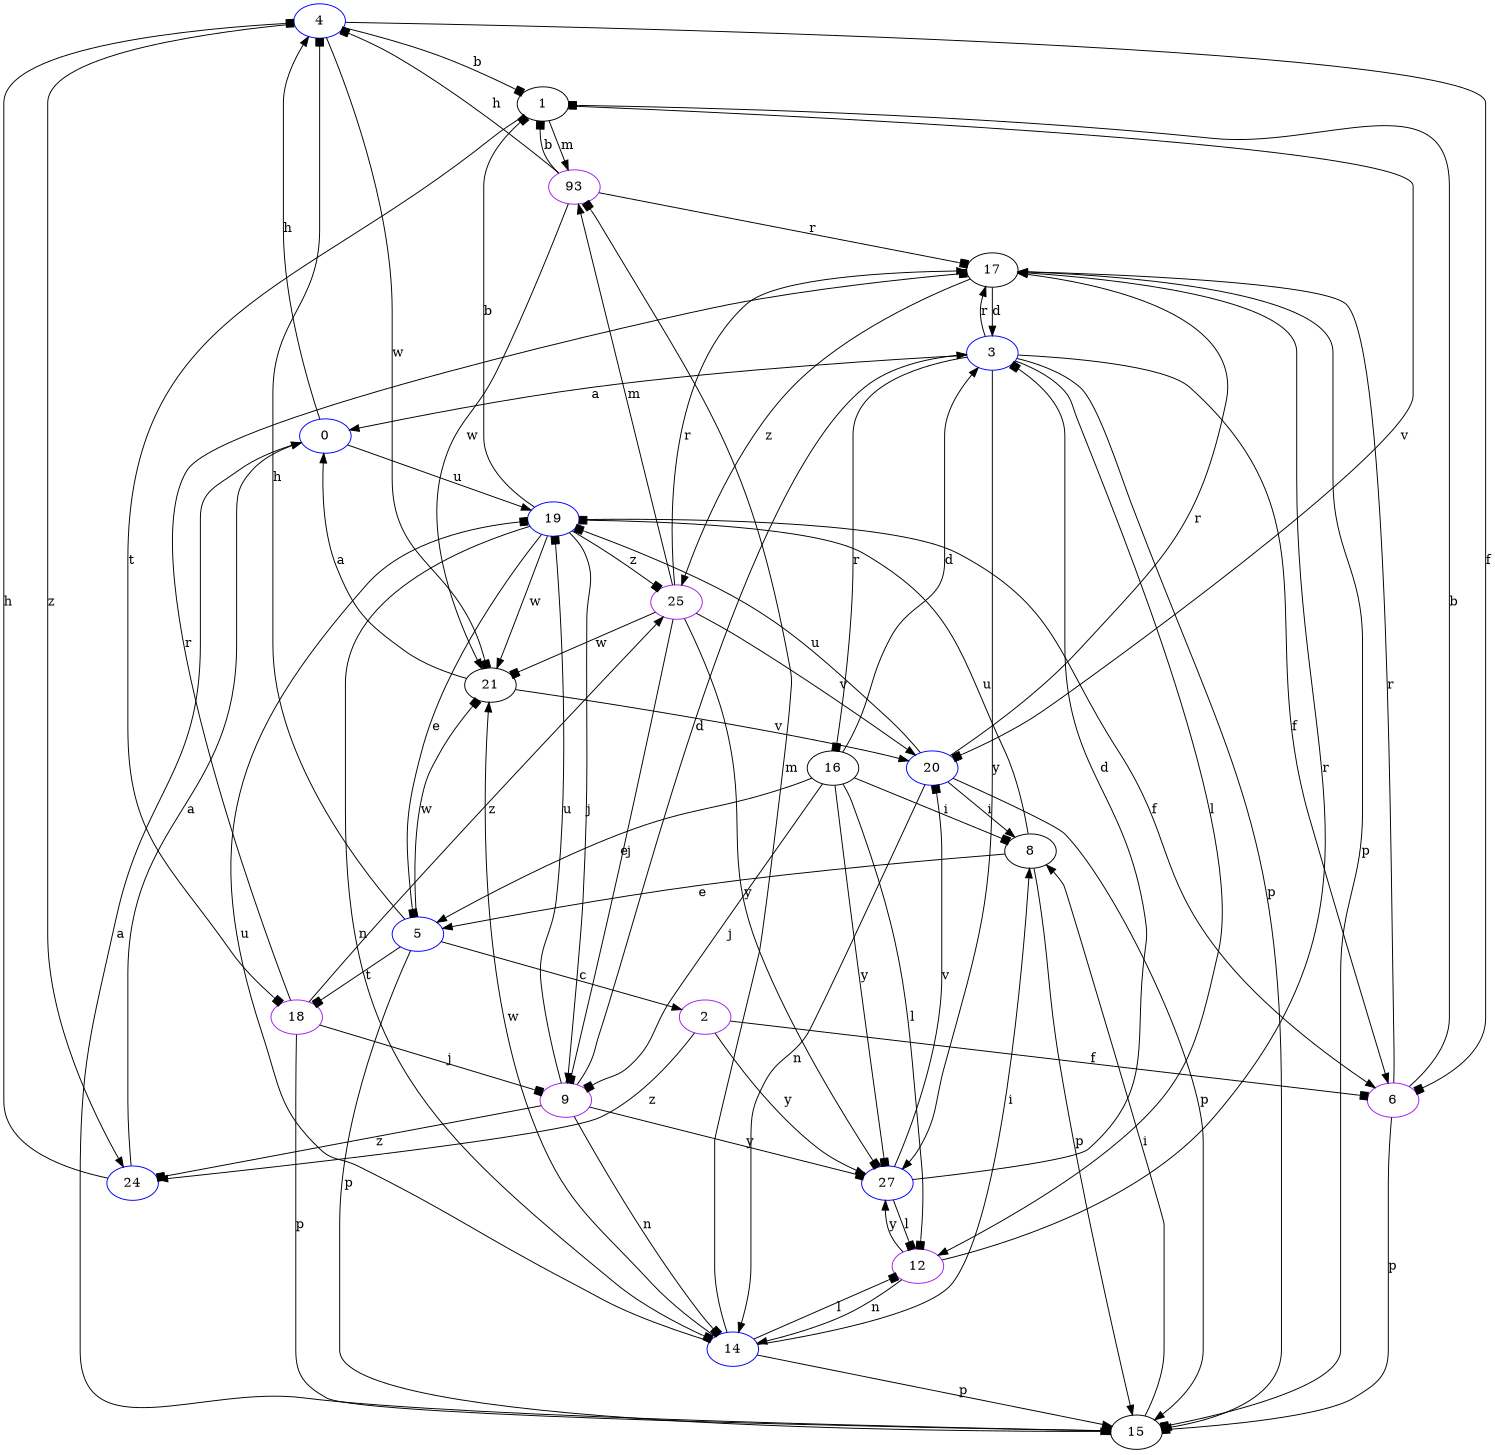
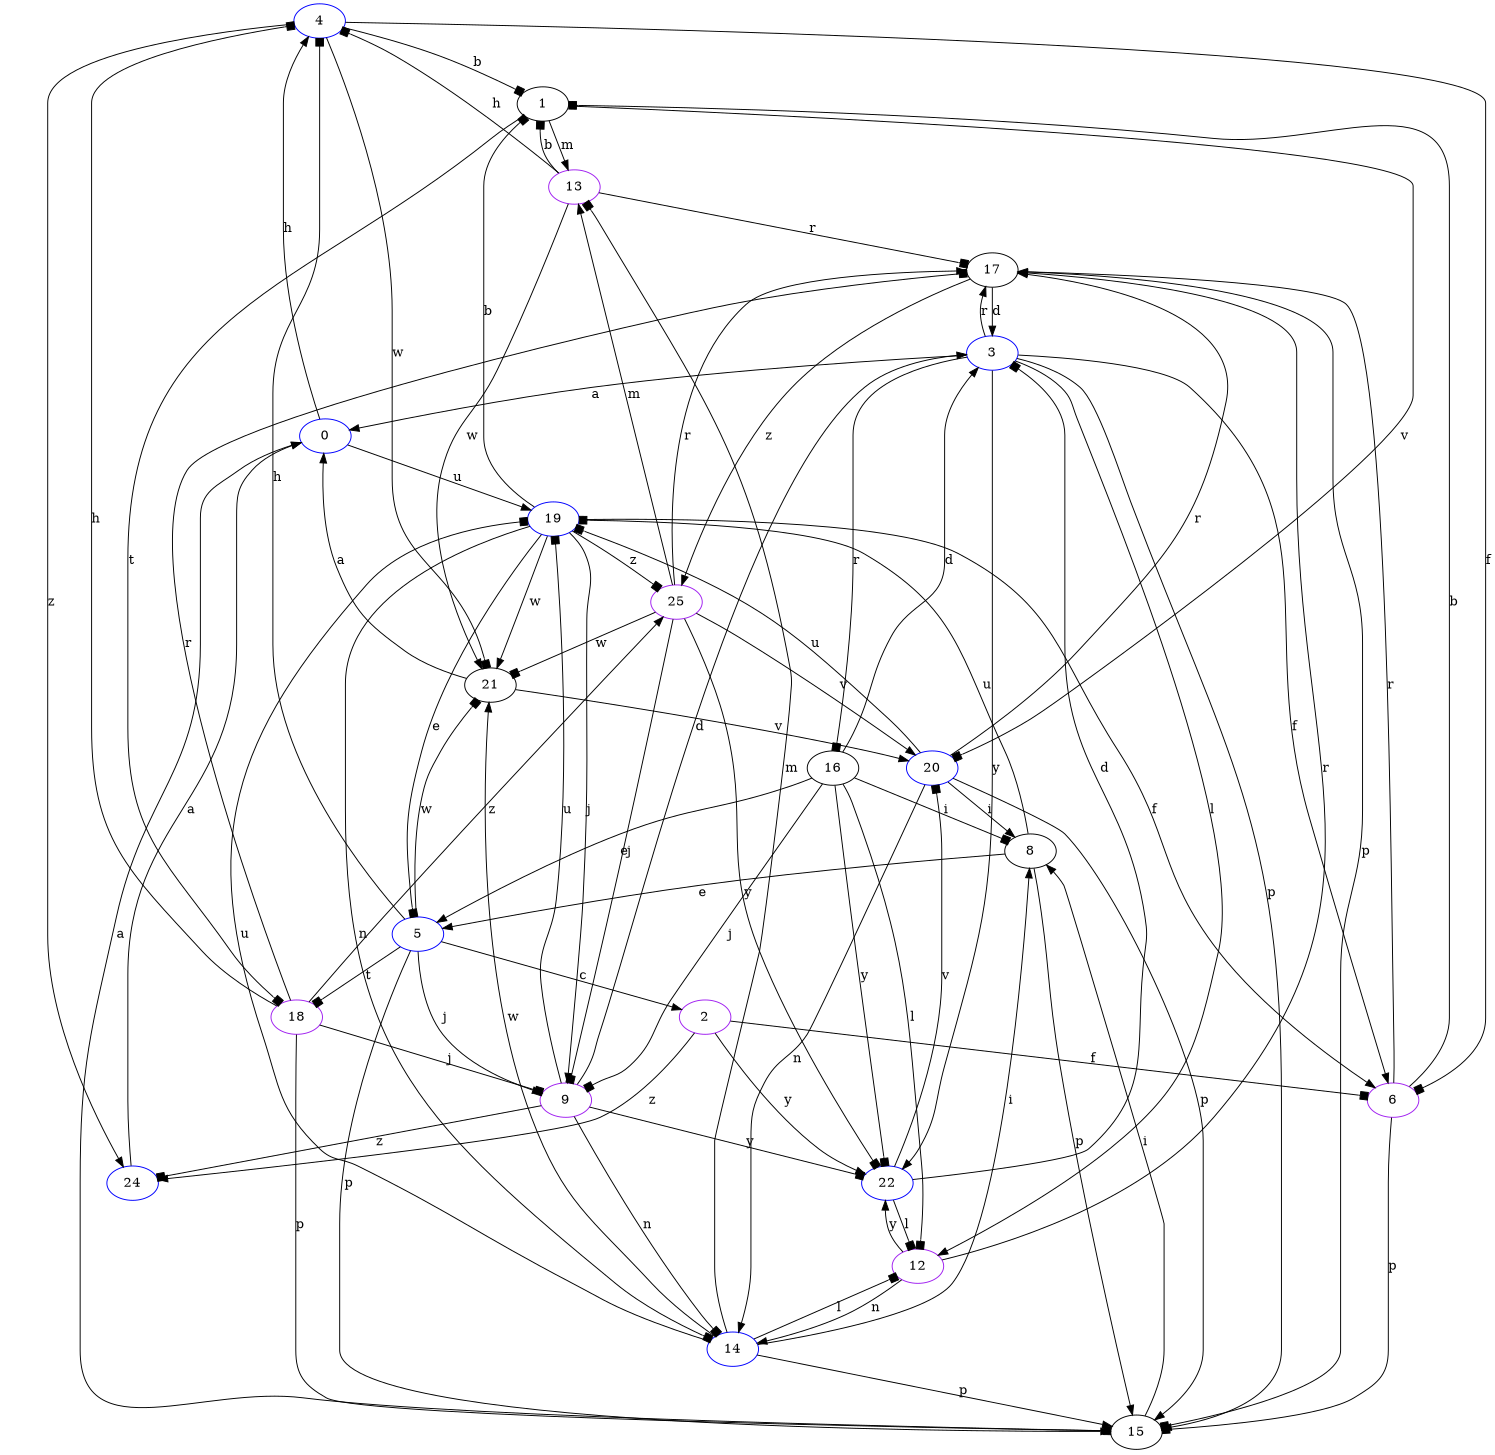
(574, 187) -> (574, 187)
(4, 520) -> (92, 483)
none -> (449, 1042)
(887, 1183) -> (887, 1183)
